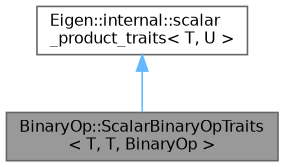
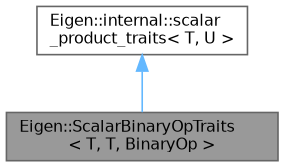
(142, 137) -> (142, 137)
